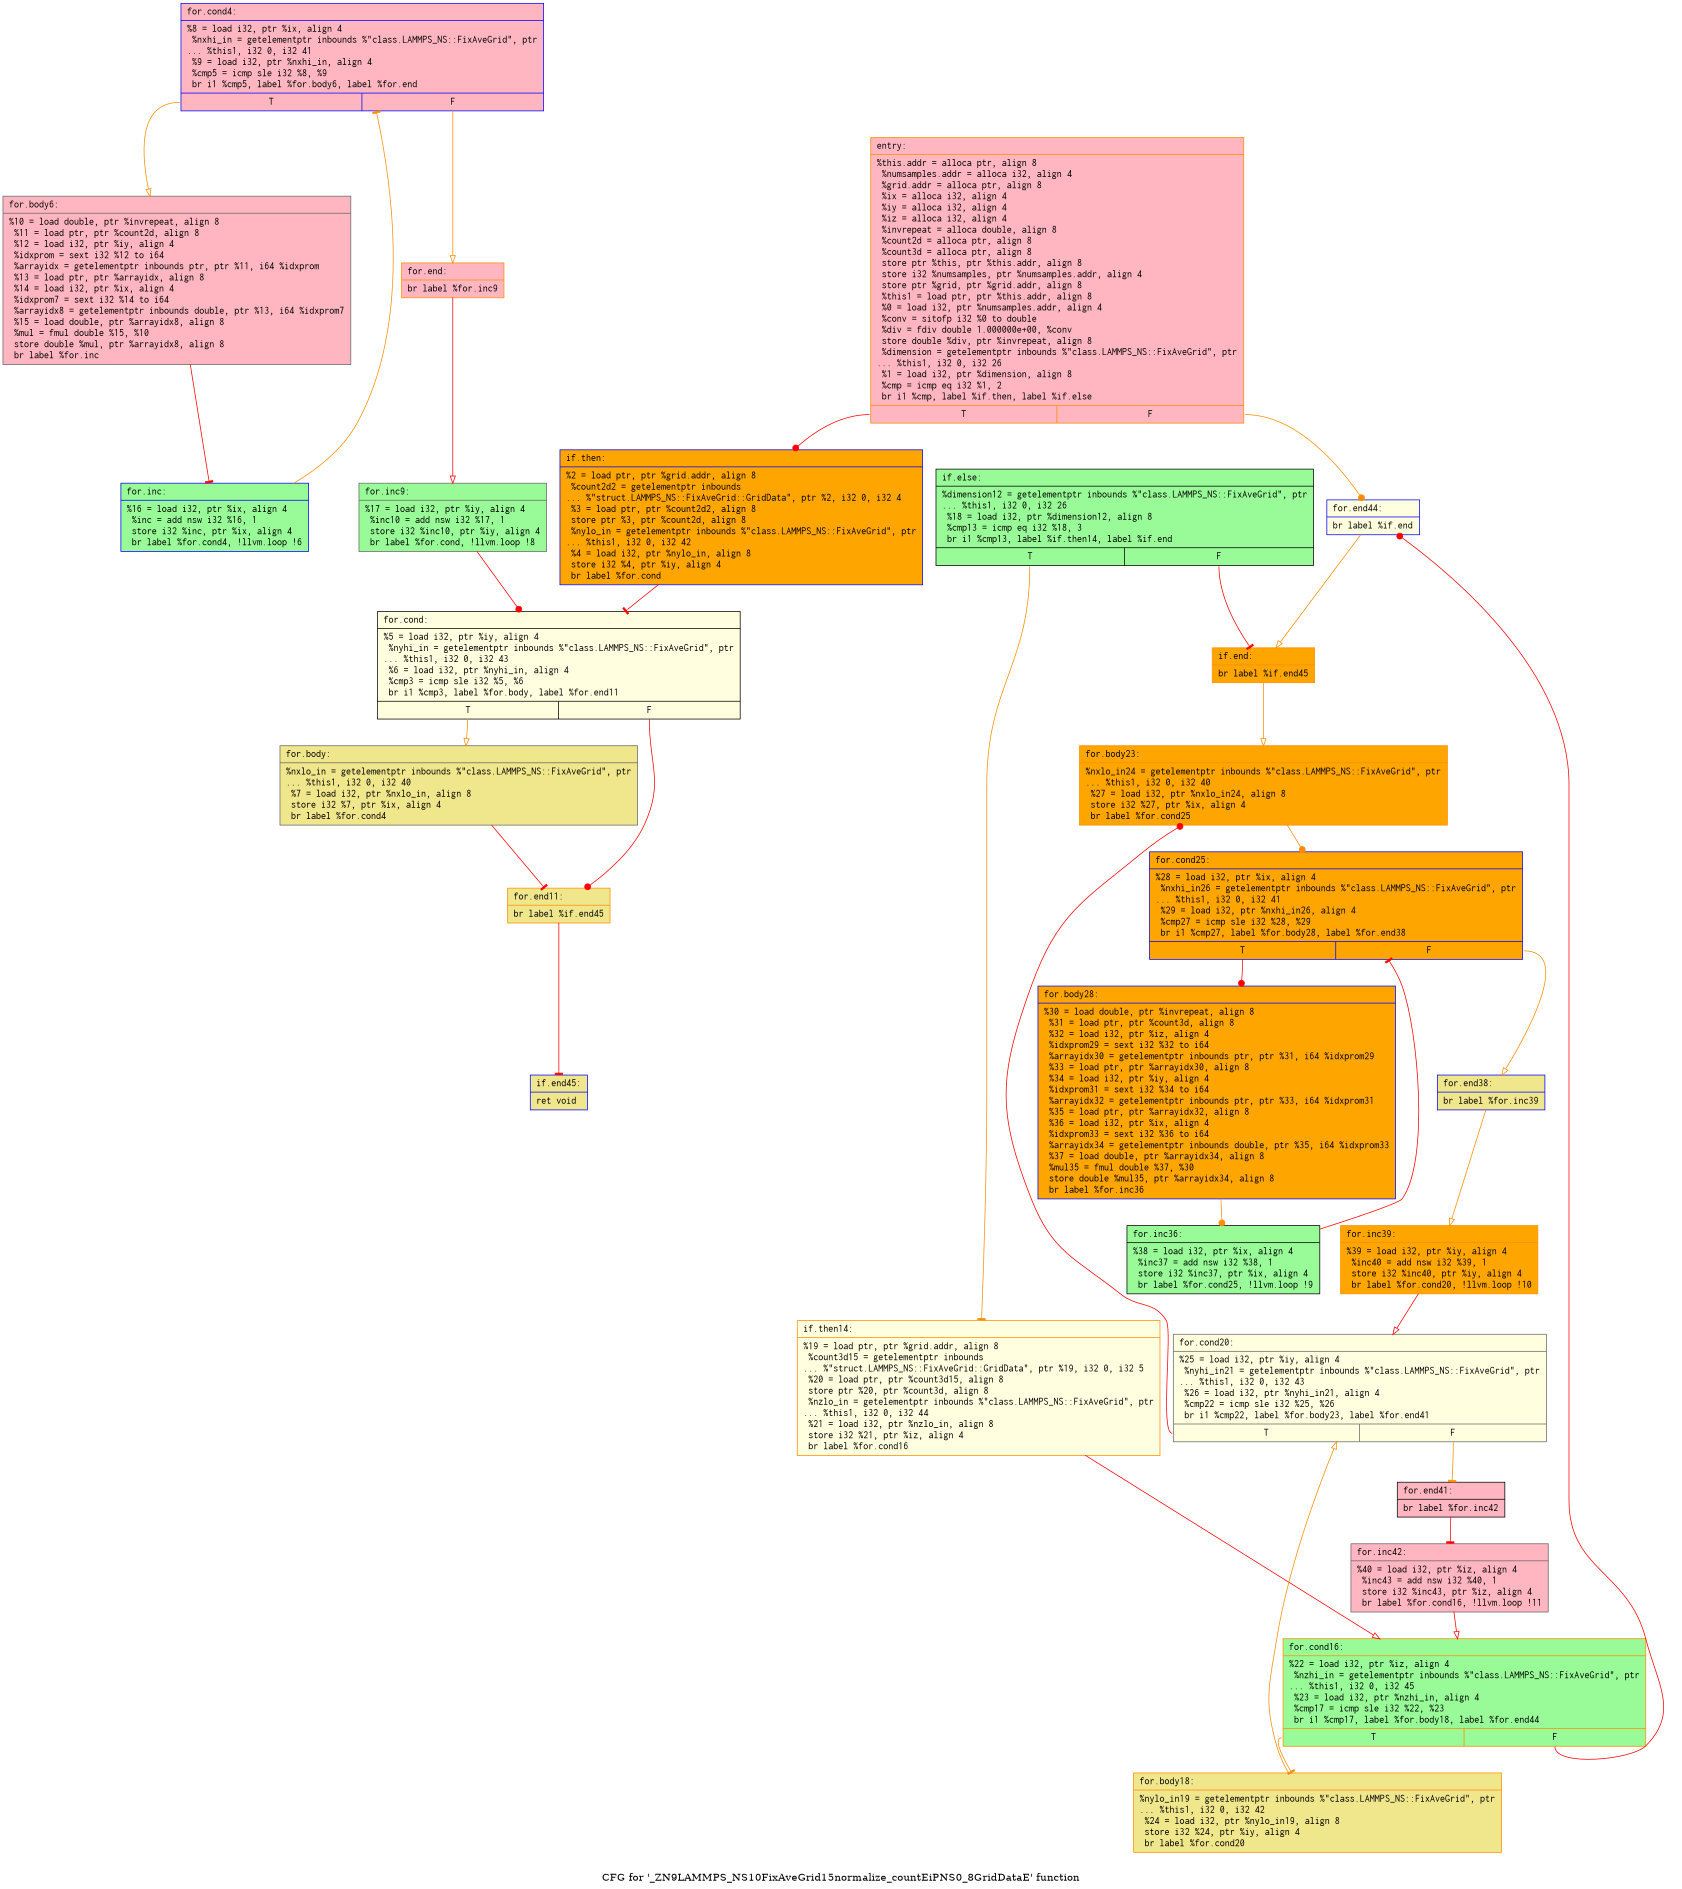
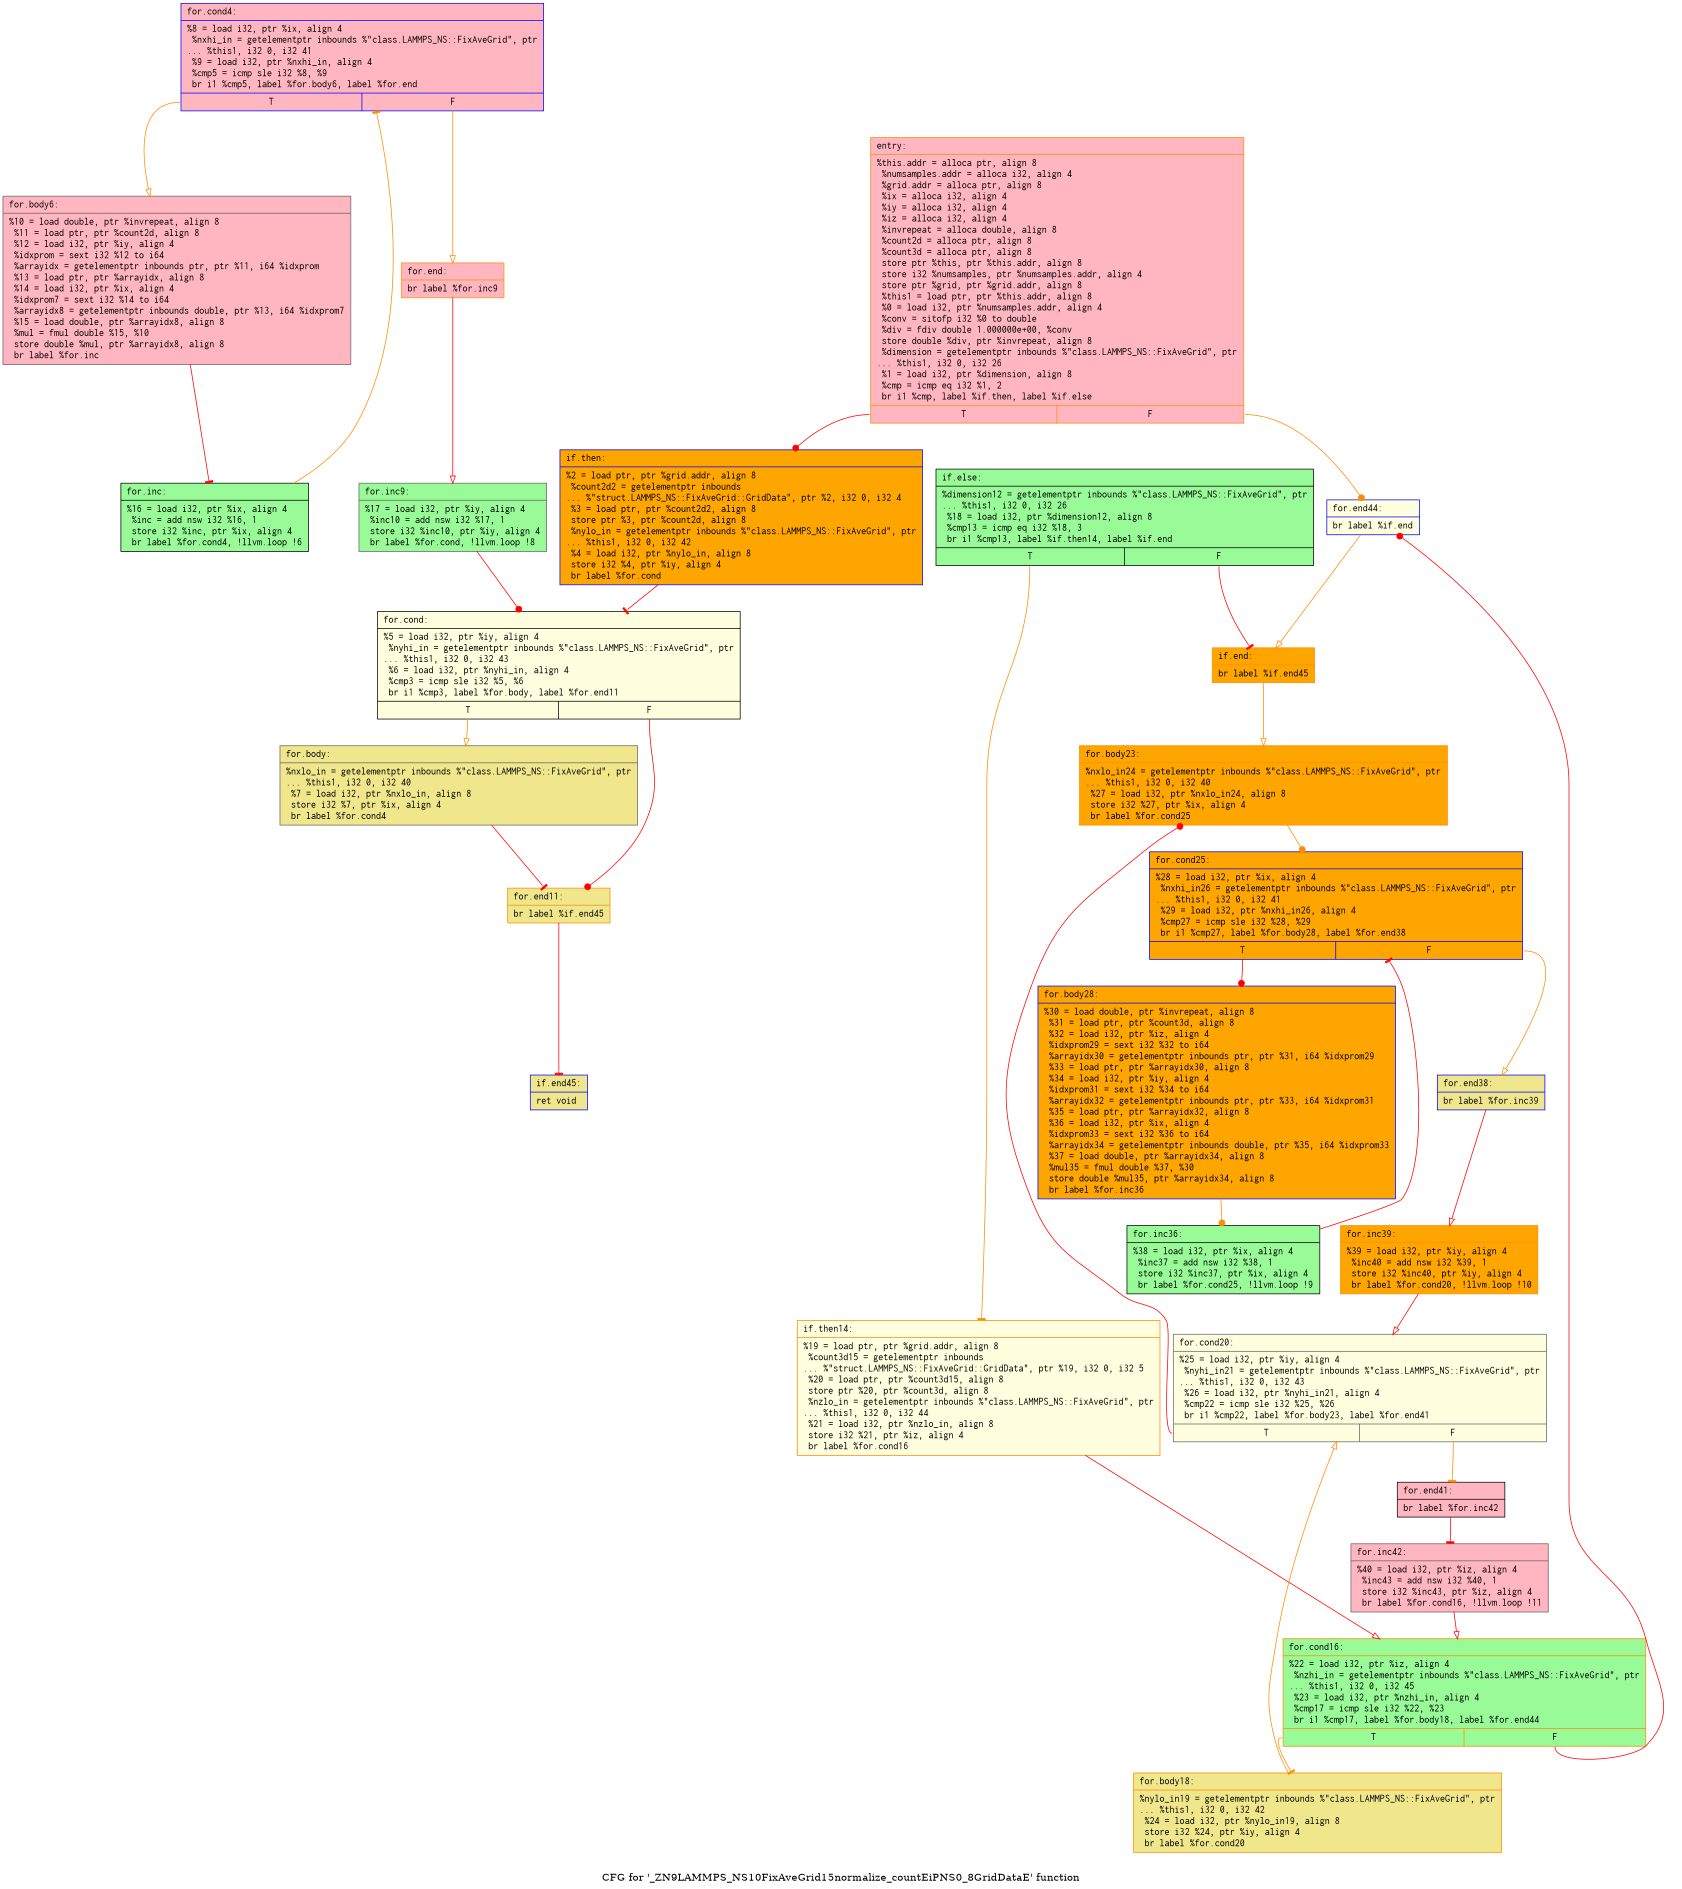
(215, 517) -> (215, 517)
(1469, 1164) -> (1469, 1164)
